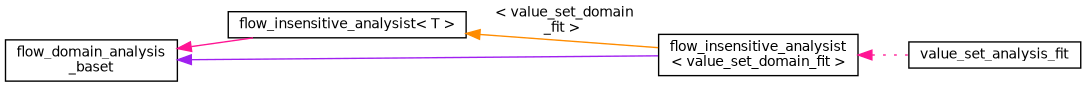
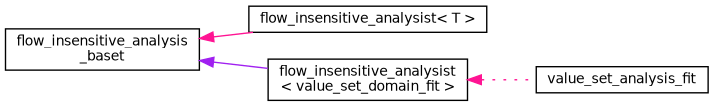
(569, 41) -> none
(91, 60) -> (102, 50)
